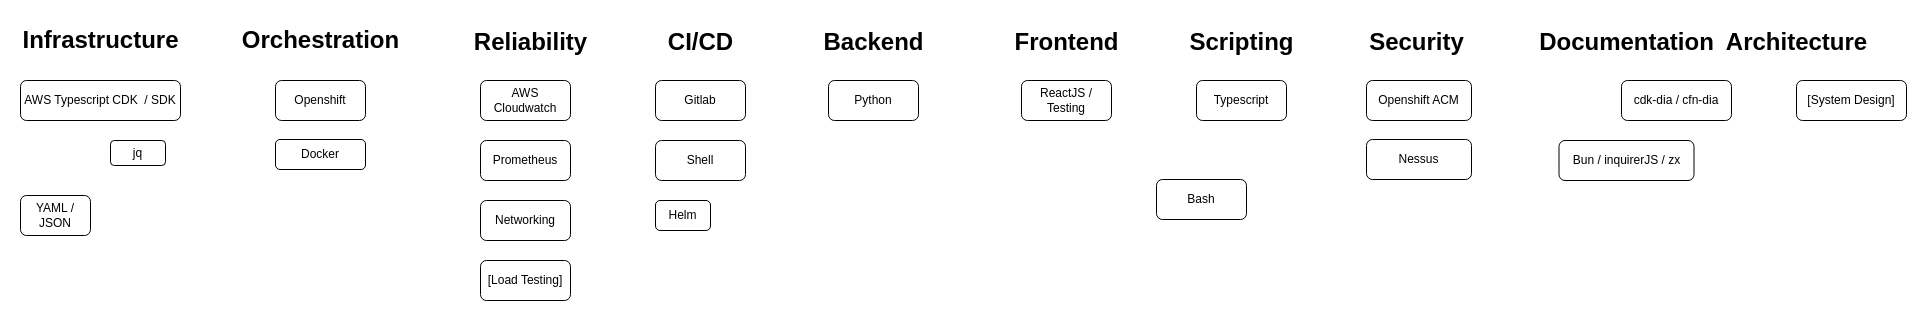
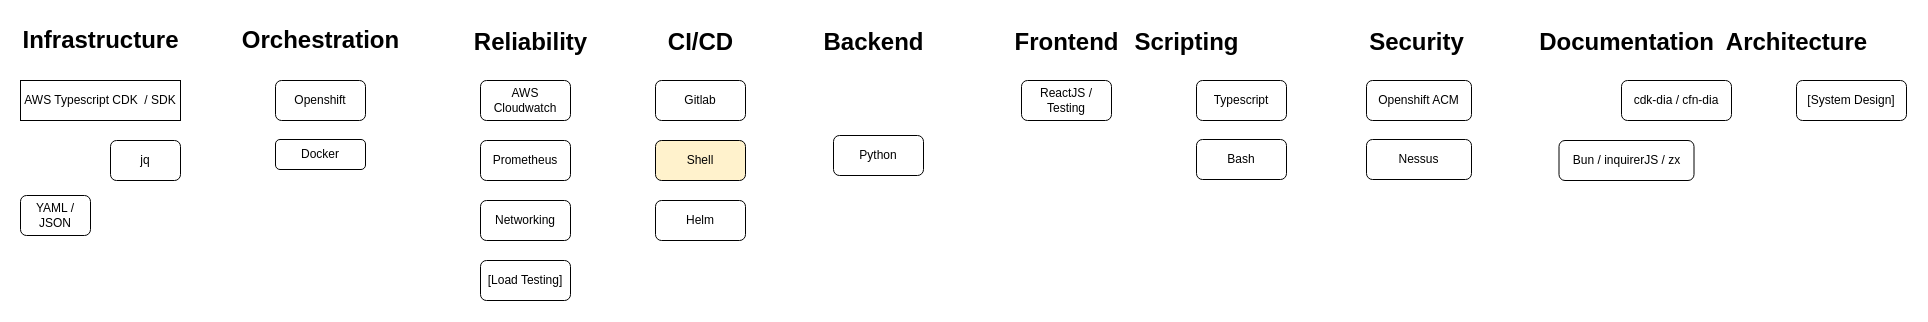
(1242, 43) -> (1187, 43)
(101, 101) -> (101, 101)
(874, 101) -> (879, 156)
(138, 153) -> (146, 161)
(701, 161) -> (701, 161)
(1202, 200) -> (1242, 160)
(683, 216) -> (701, 221)
